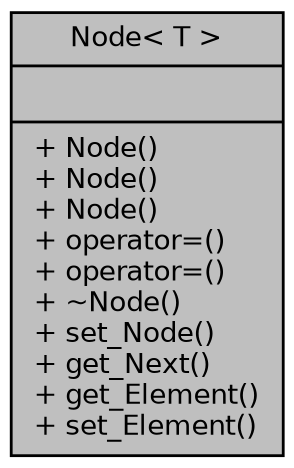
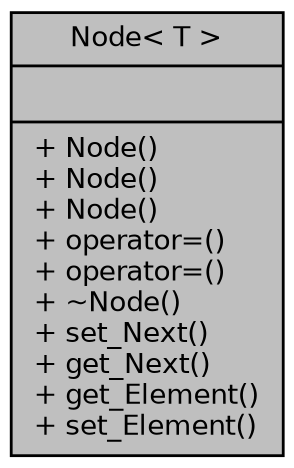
(125, 334) -> (122, 334)
